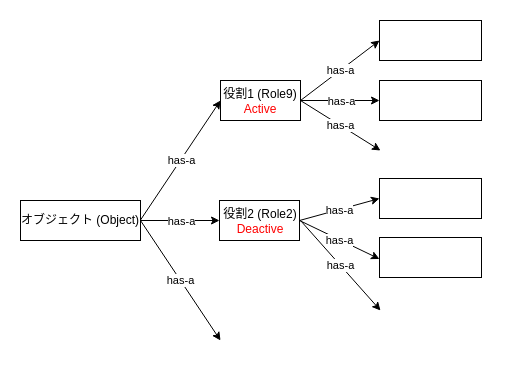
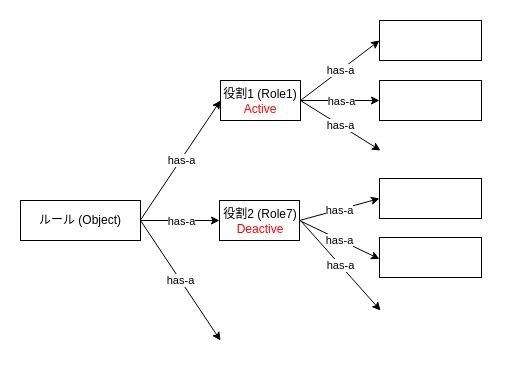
(261, 102) -> (261, 102)
(81, 221) -> (81, 221)
(261, 222) -> (261, 222)
